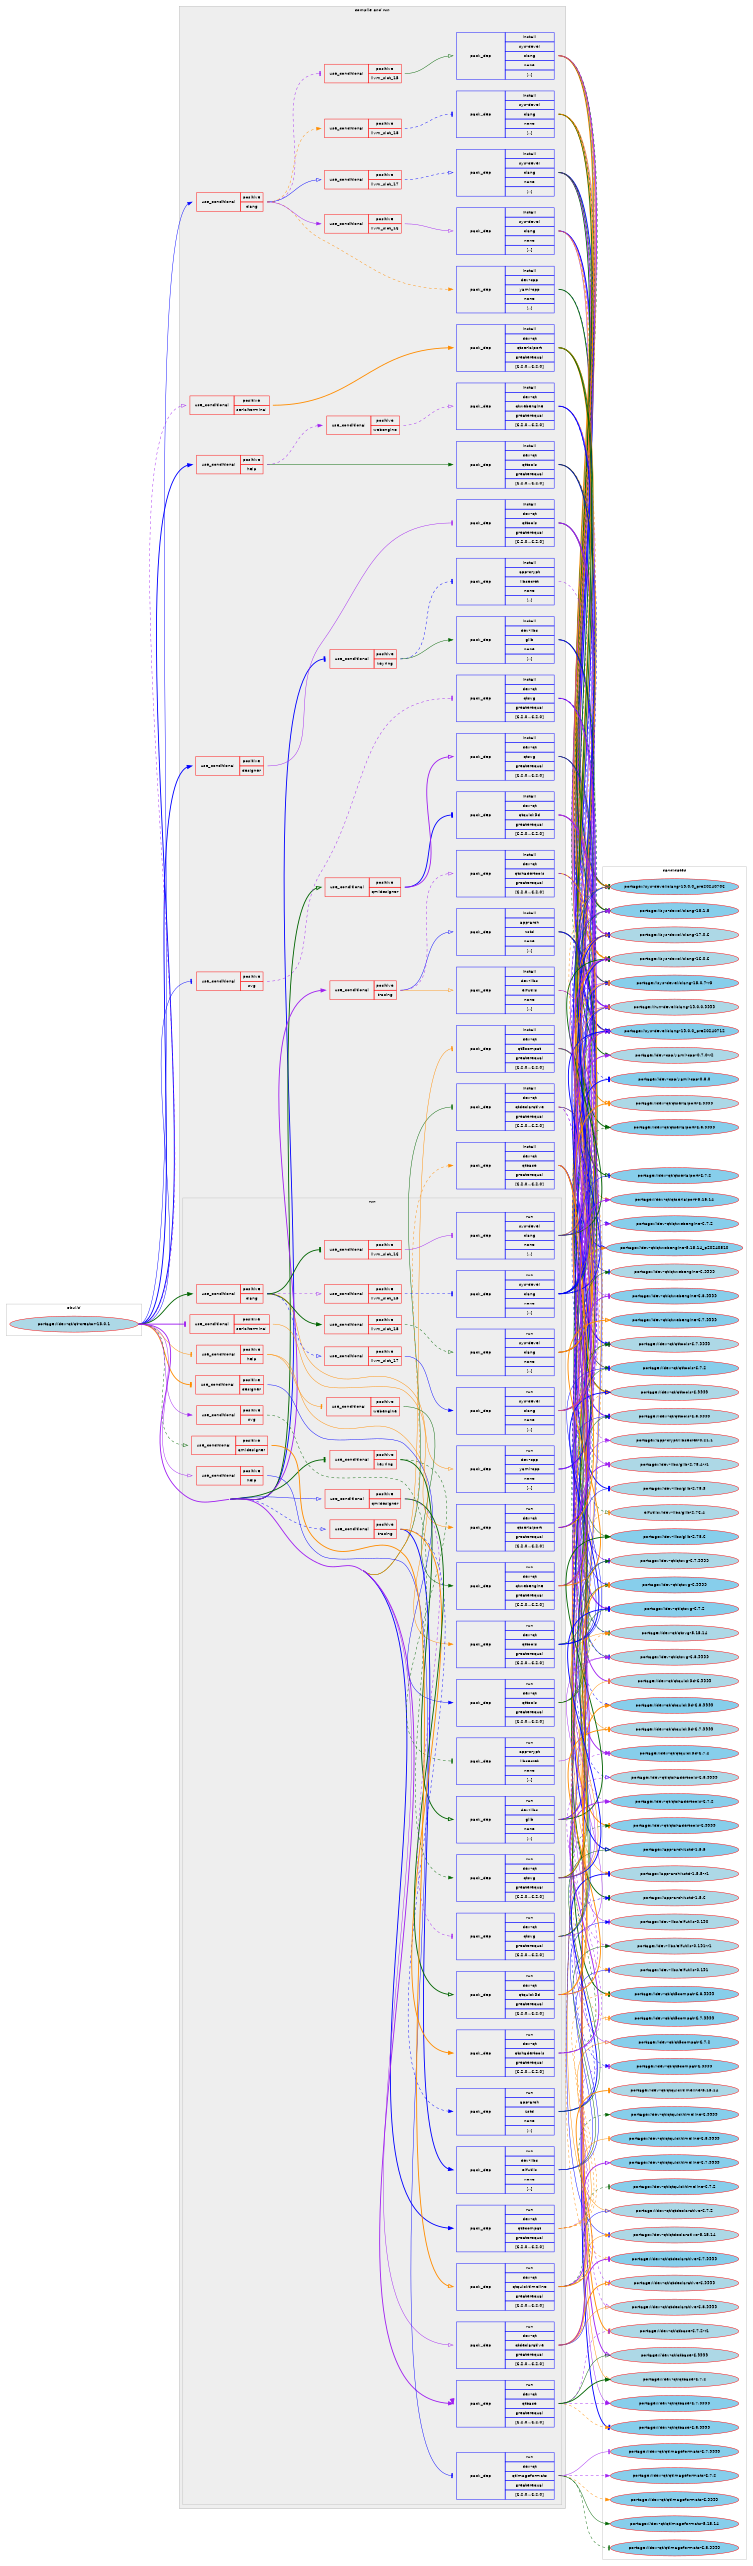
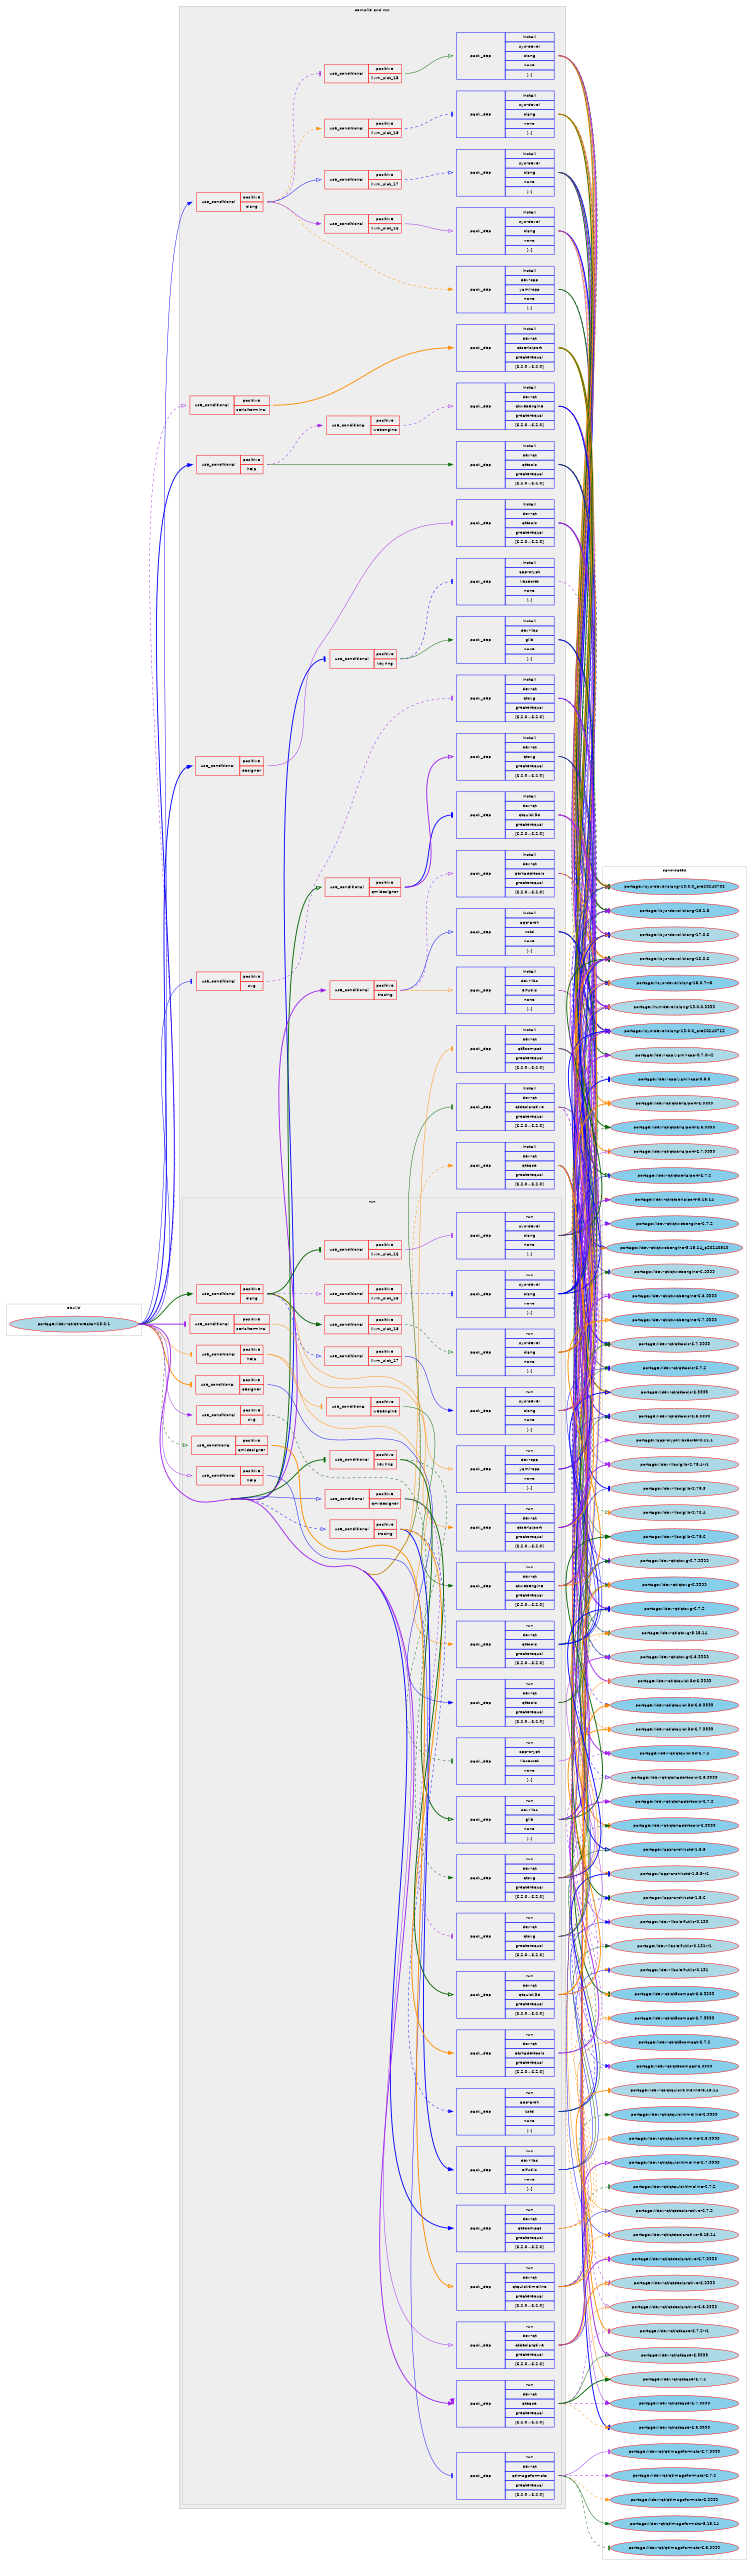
none -> (675, 1152)
(675, 1513) -> (675, 1513)
